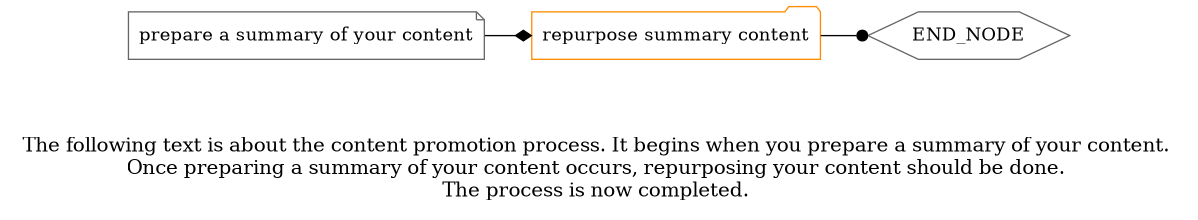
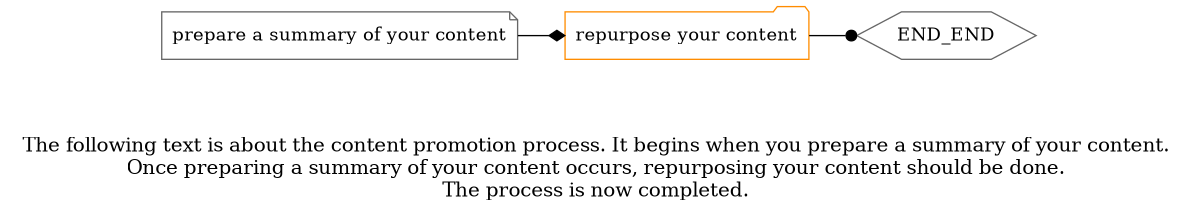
(676, 36) -> (687, 36)
(969, 36) -> (946, 36)
